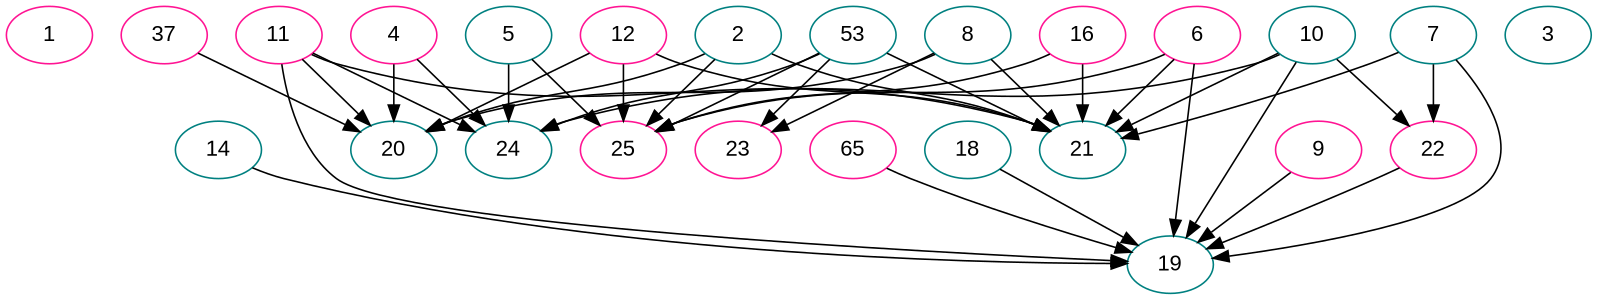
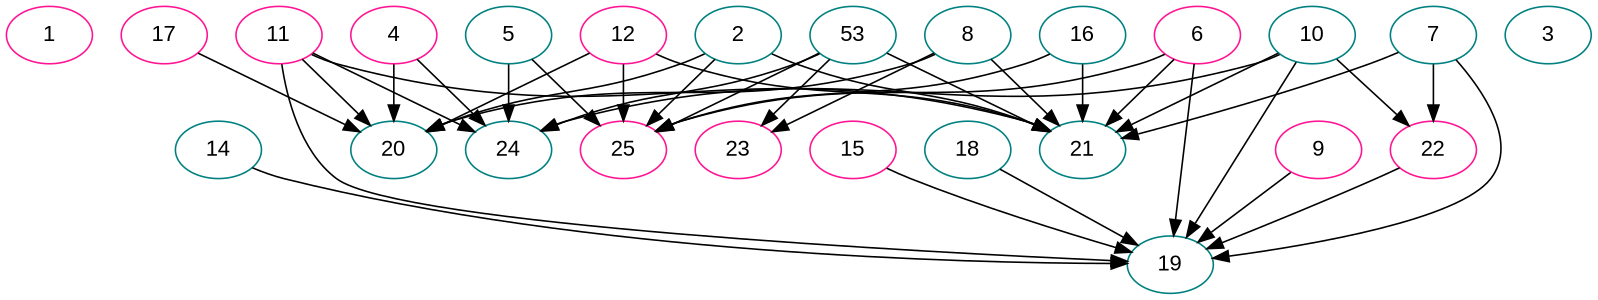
(164, 35) -> (164, 35)
(1083, 35) -> (1083, 35)
(853, 150) -> (853, 150)
